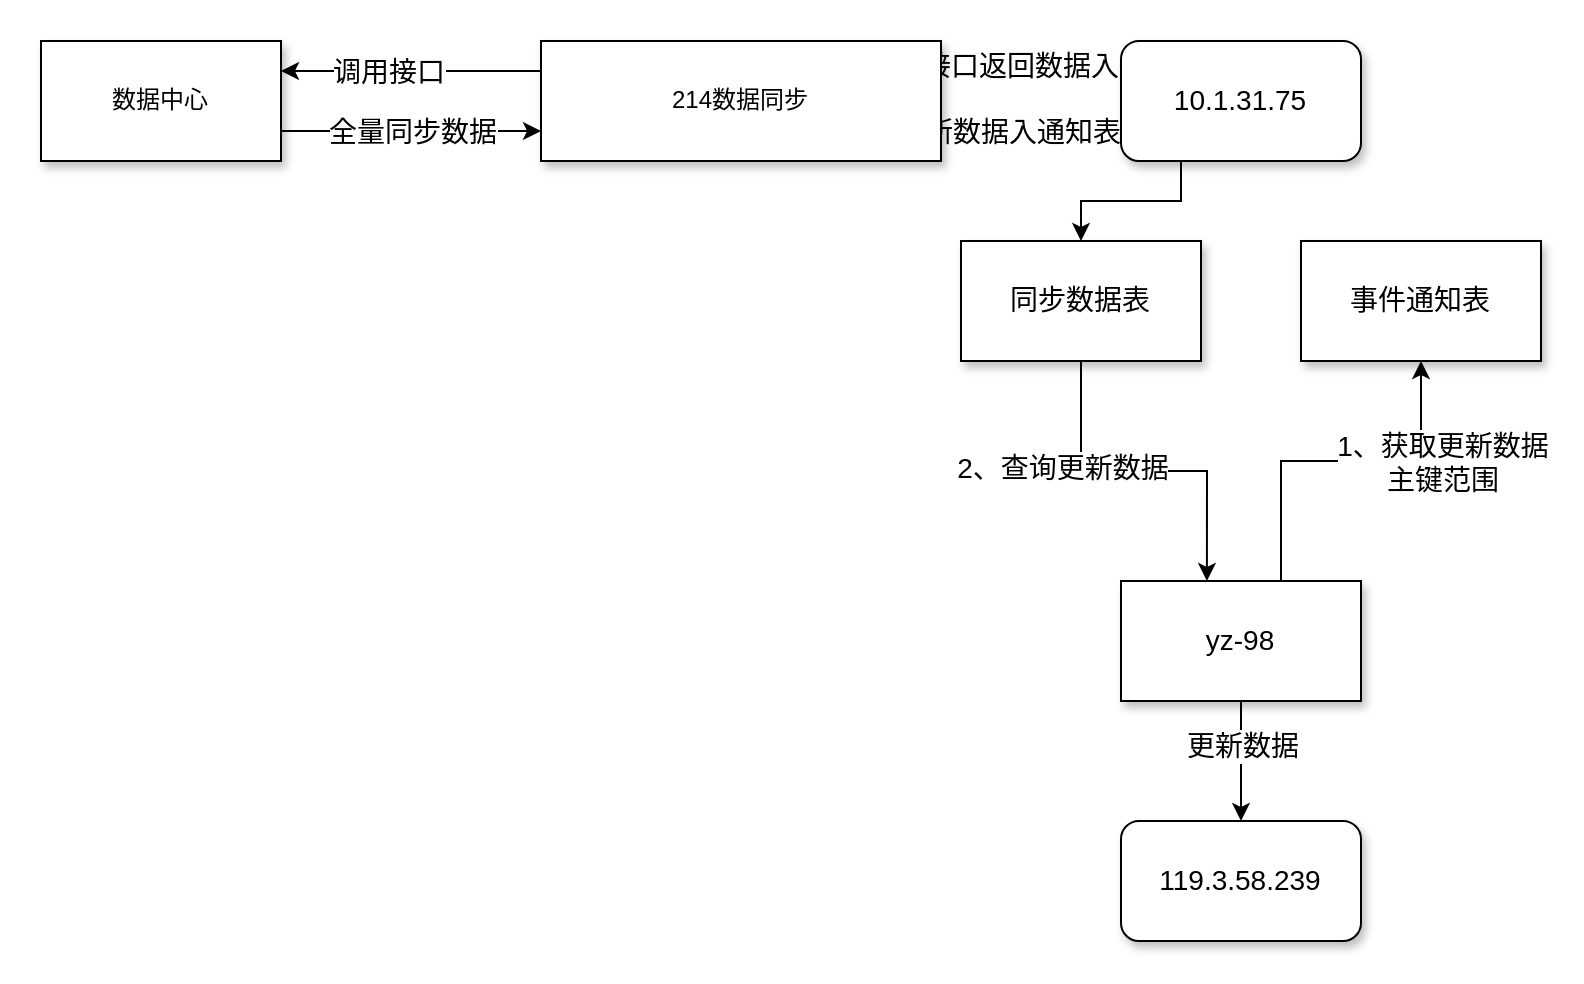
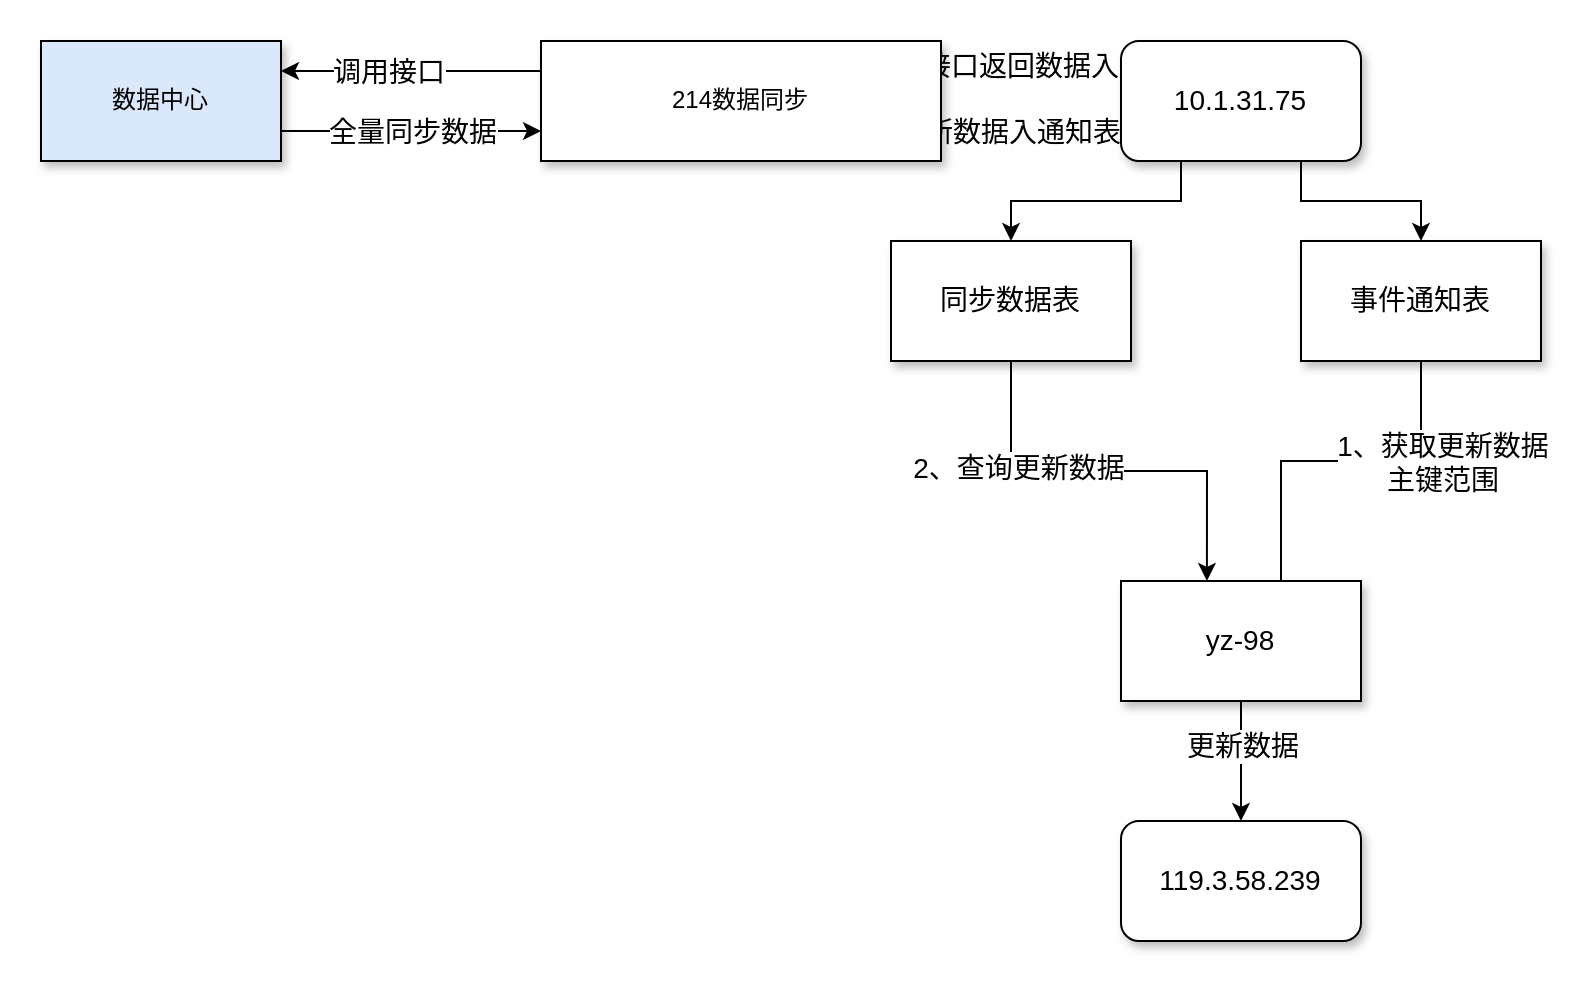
(161, 101) -> (161, 101)
none -> (1354, 201)
(1081, 301) -> (1011, 301)
(1421, 376) -> (1421, 370)
